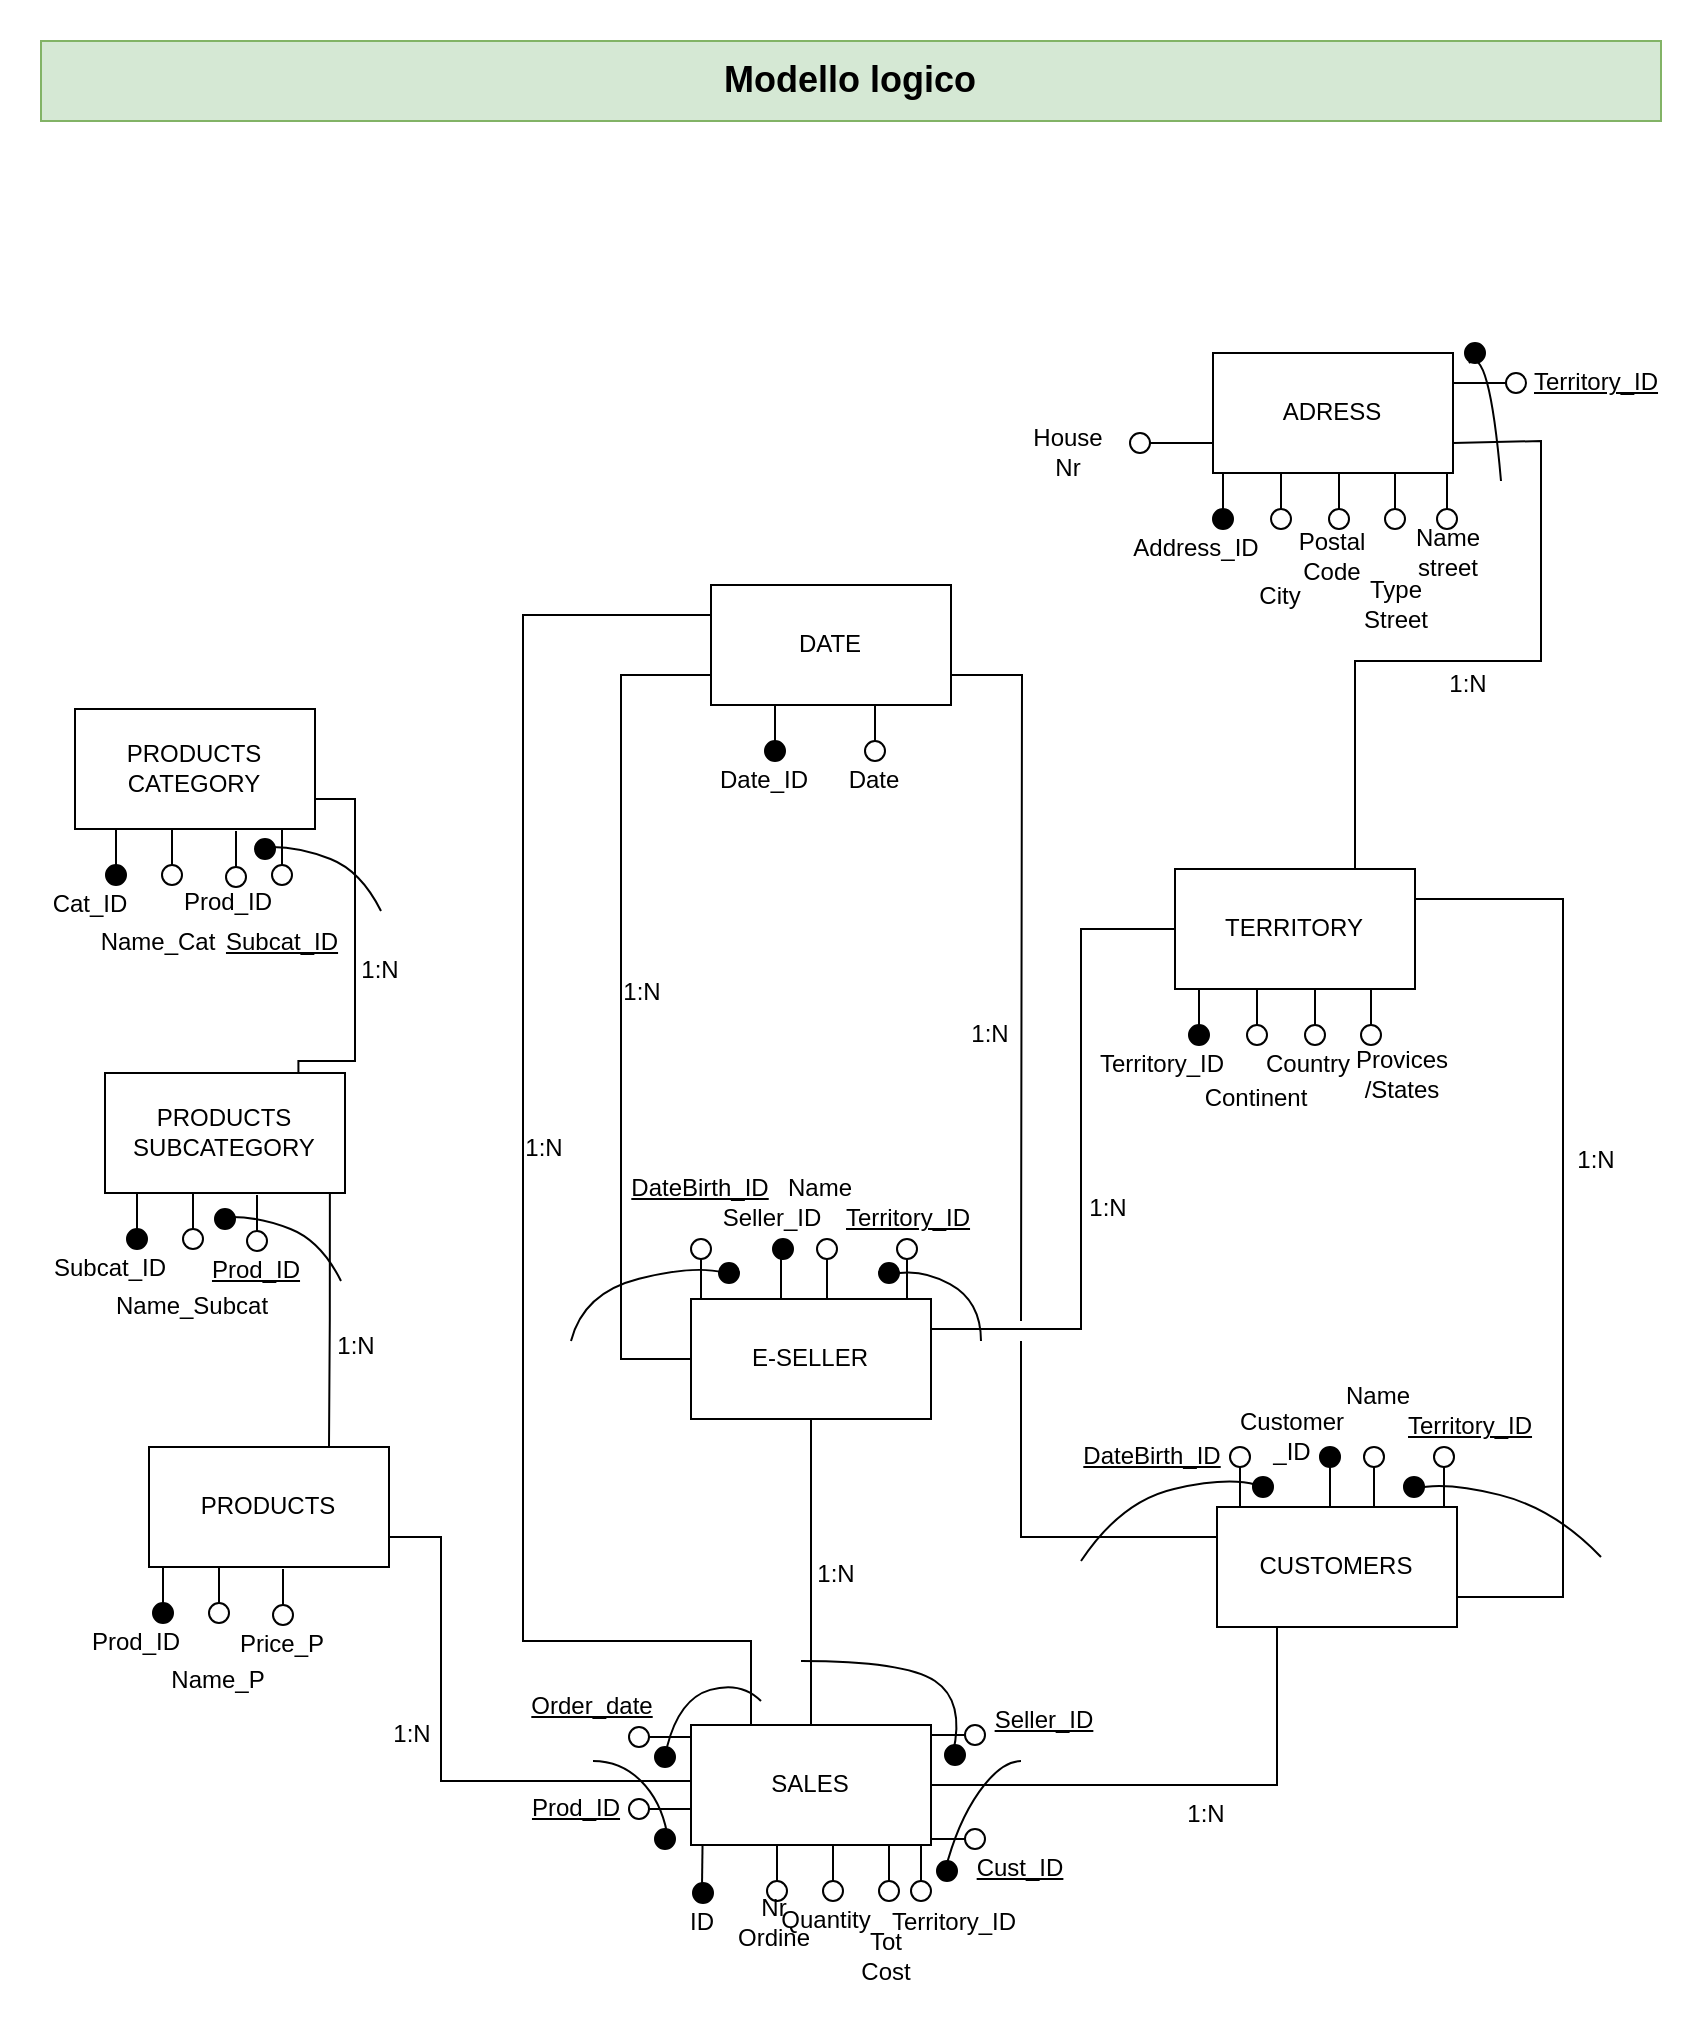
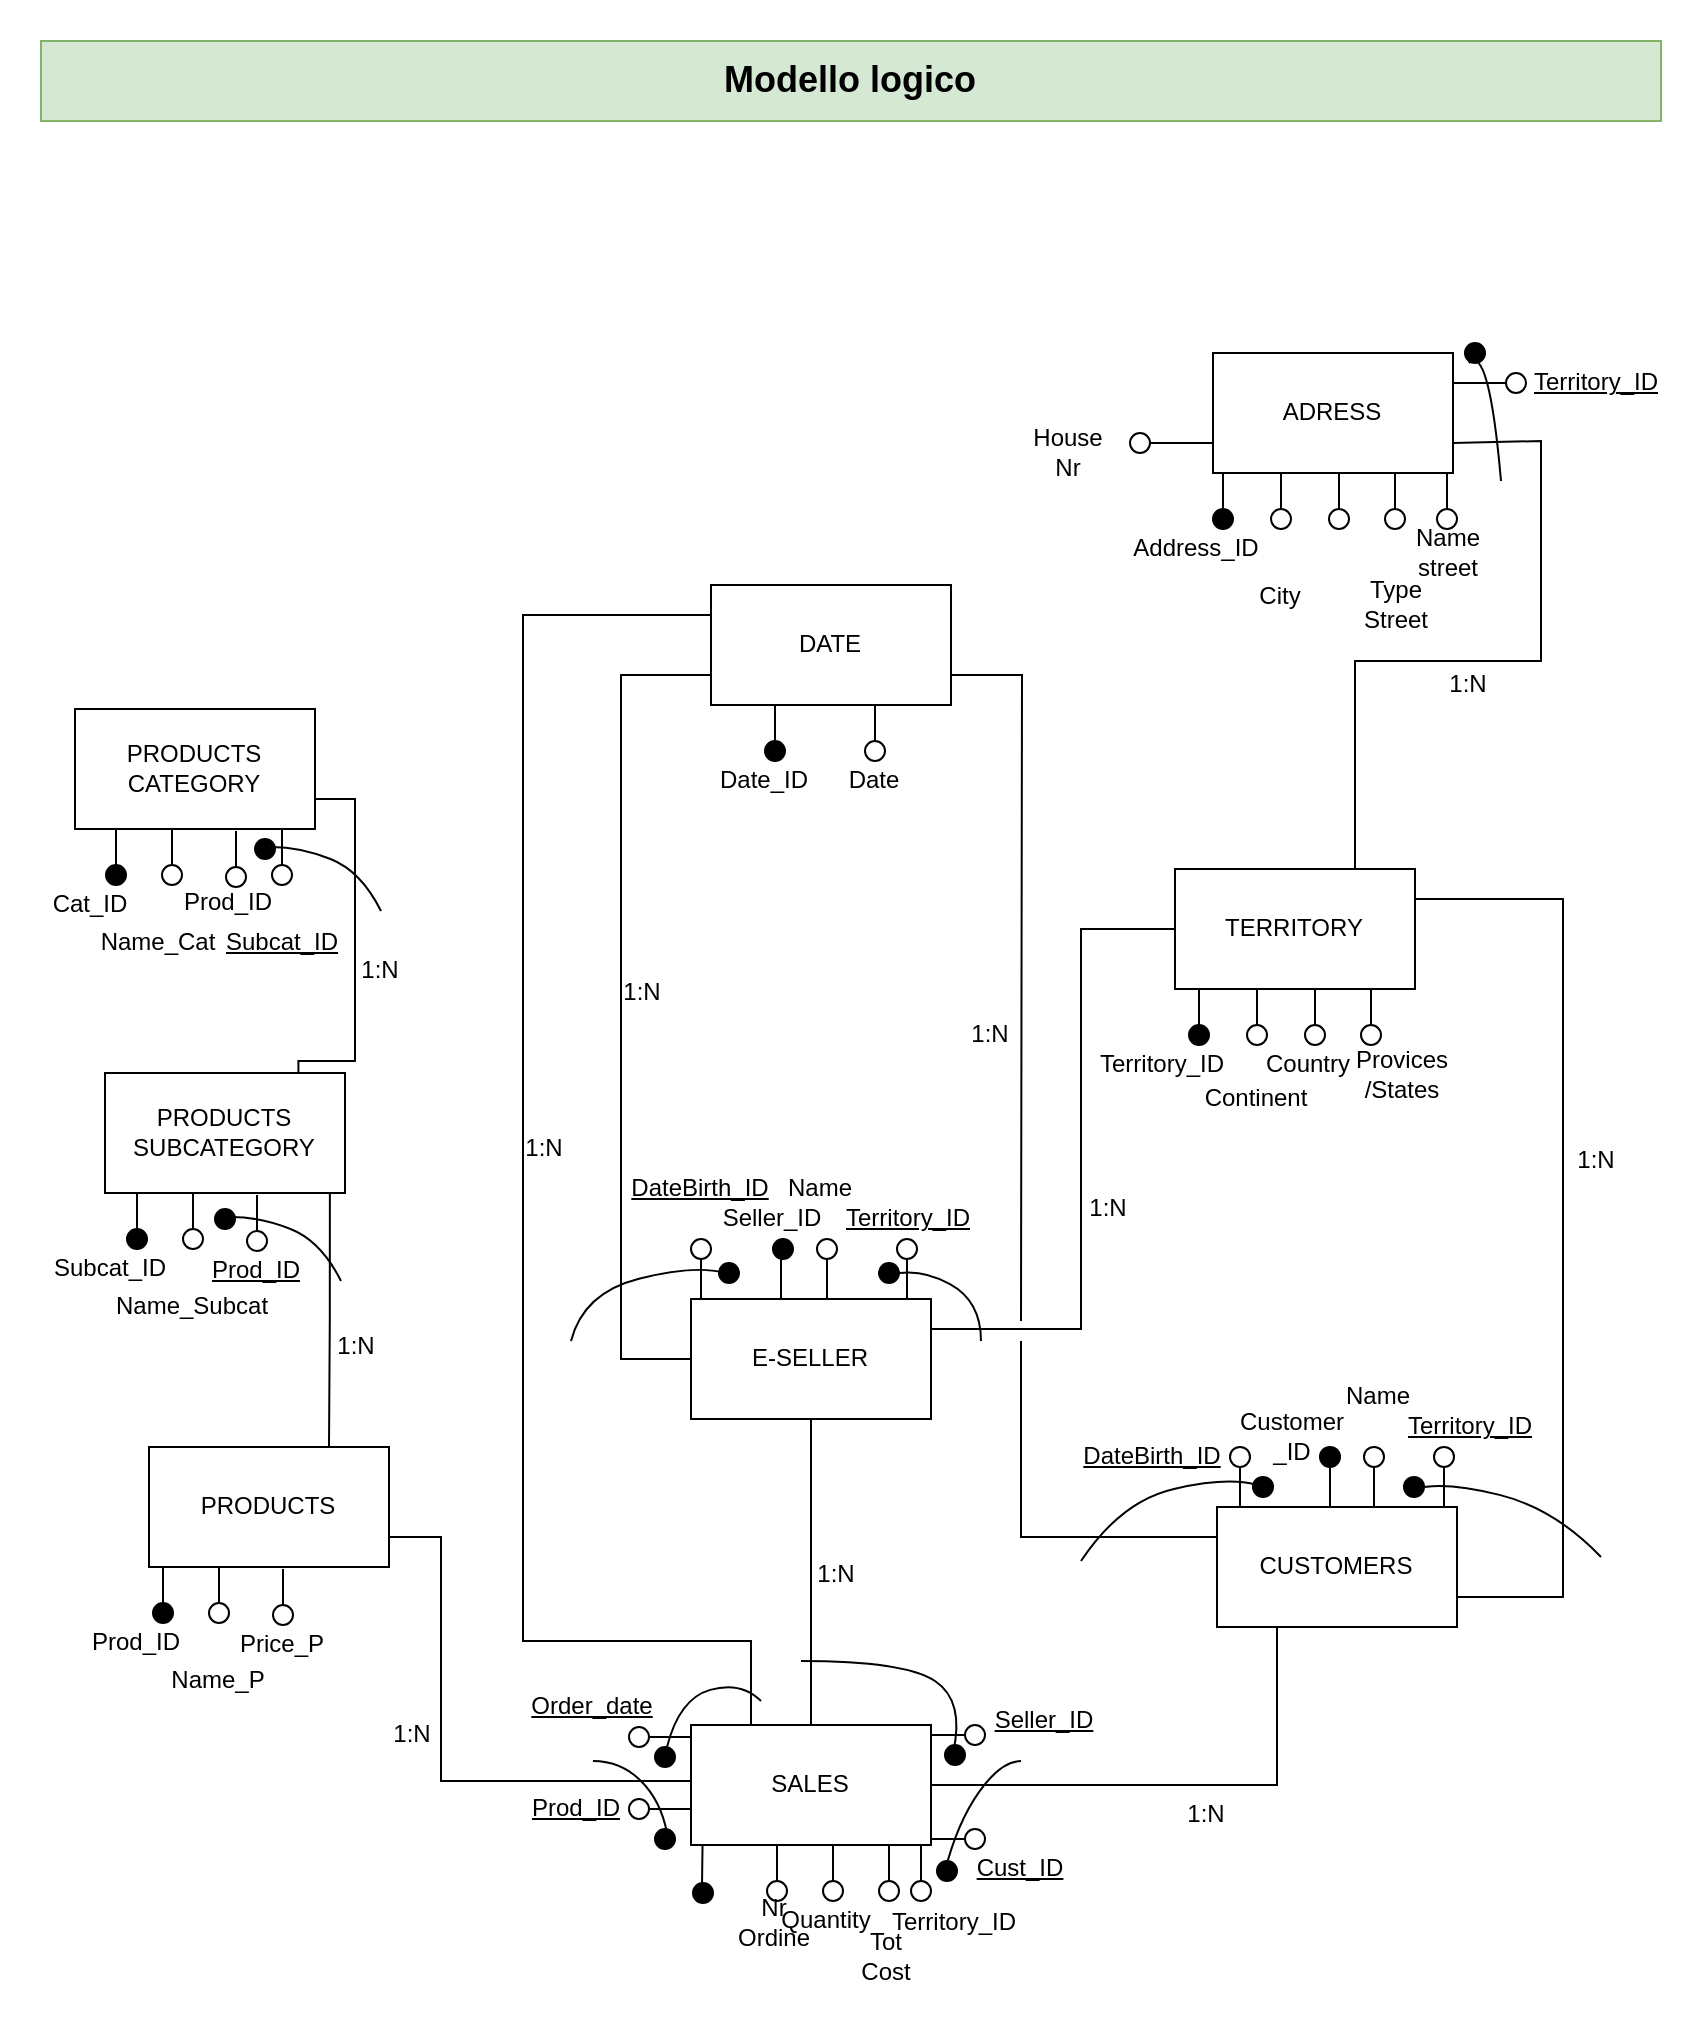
(1333, 557) -> none
(703, 1923) -> none
